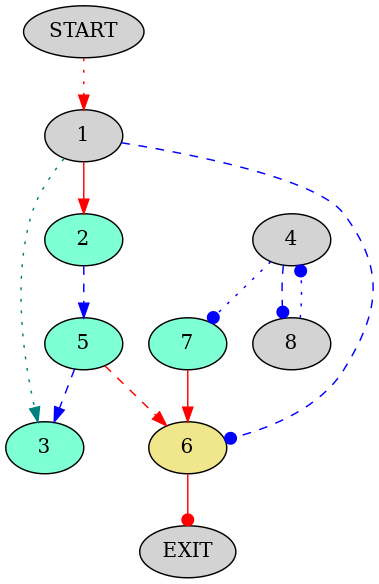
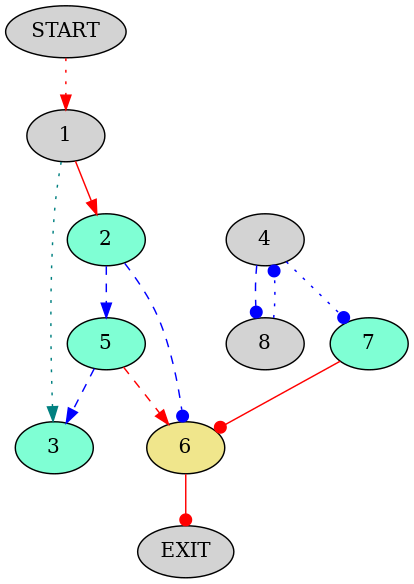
(360, 240) -> (164, 332)
(188, 389) -> (283, 393)
